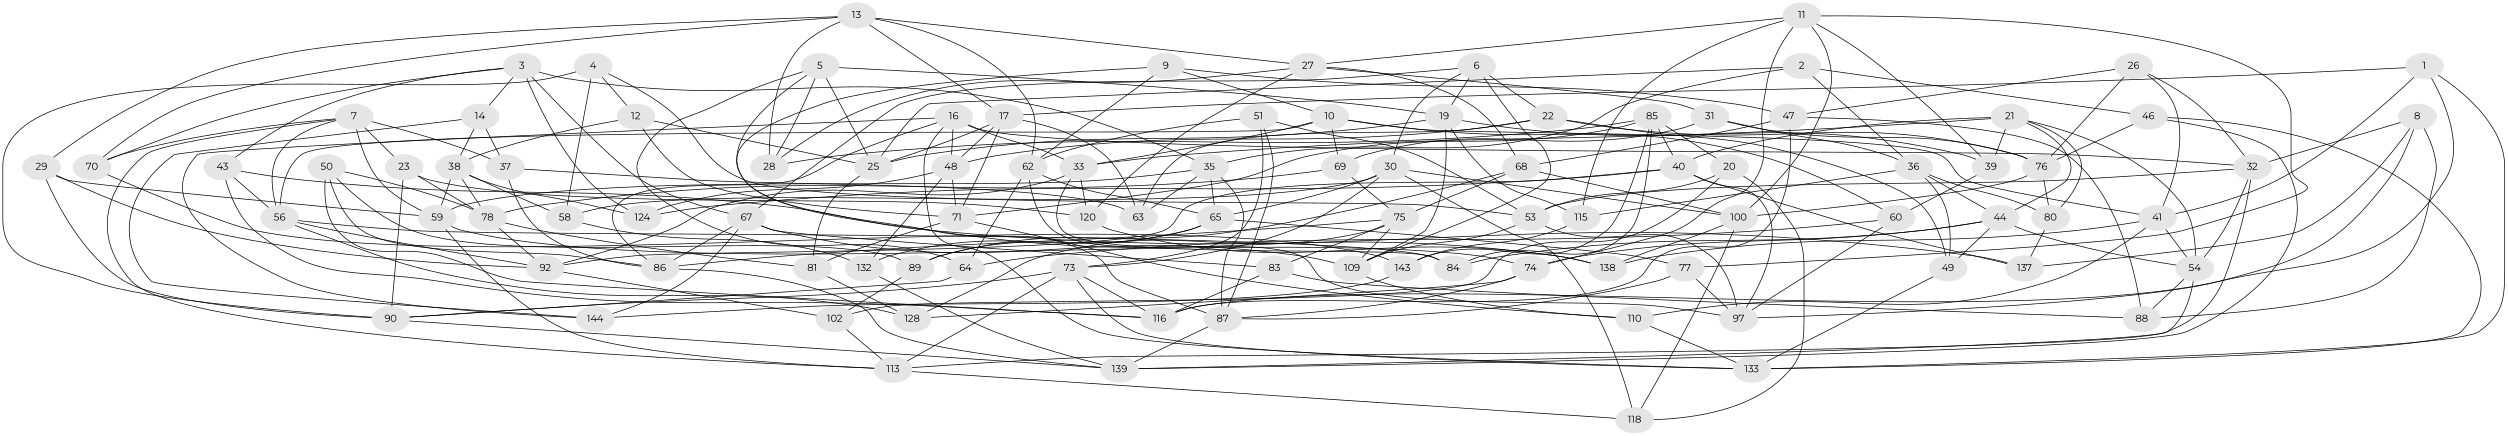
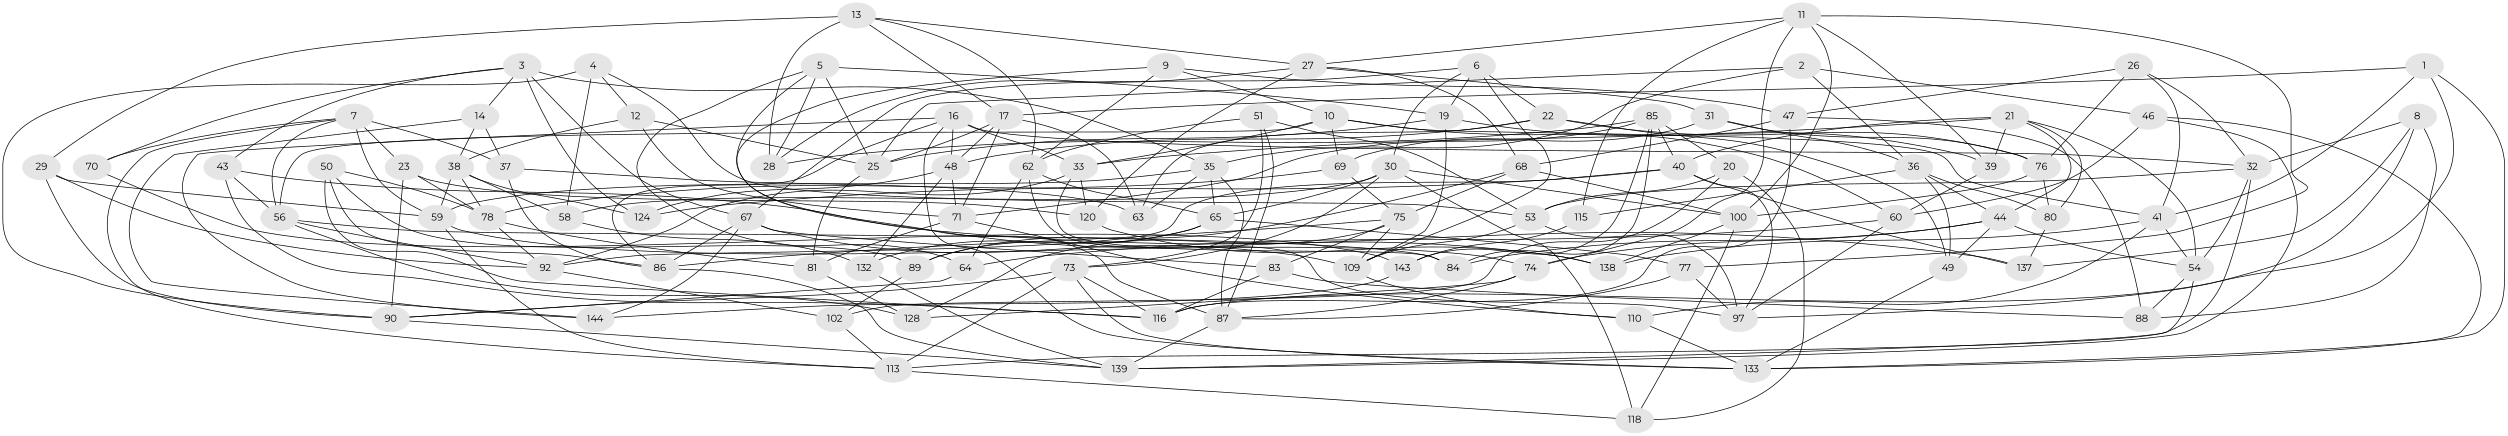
(461, 53) -> none
(2101, 139) -> (2035, 190)
(1512, 190) -> none
